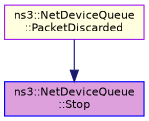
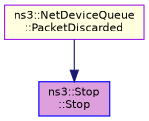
(74, 99) -> (74, 99)
